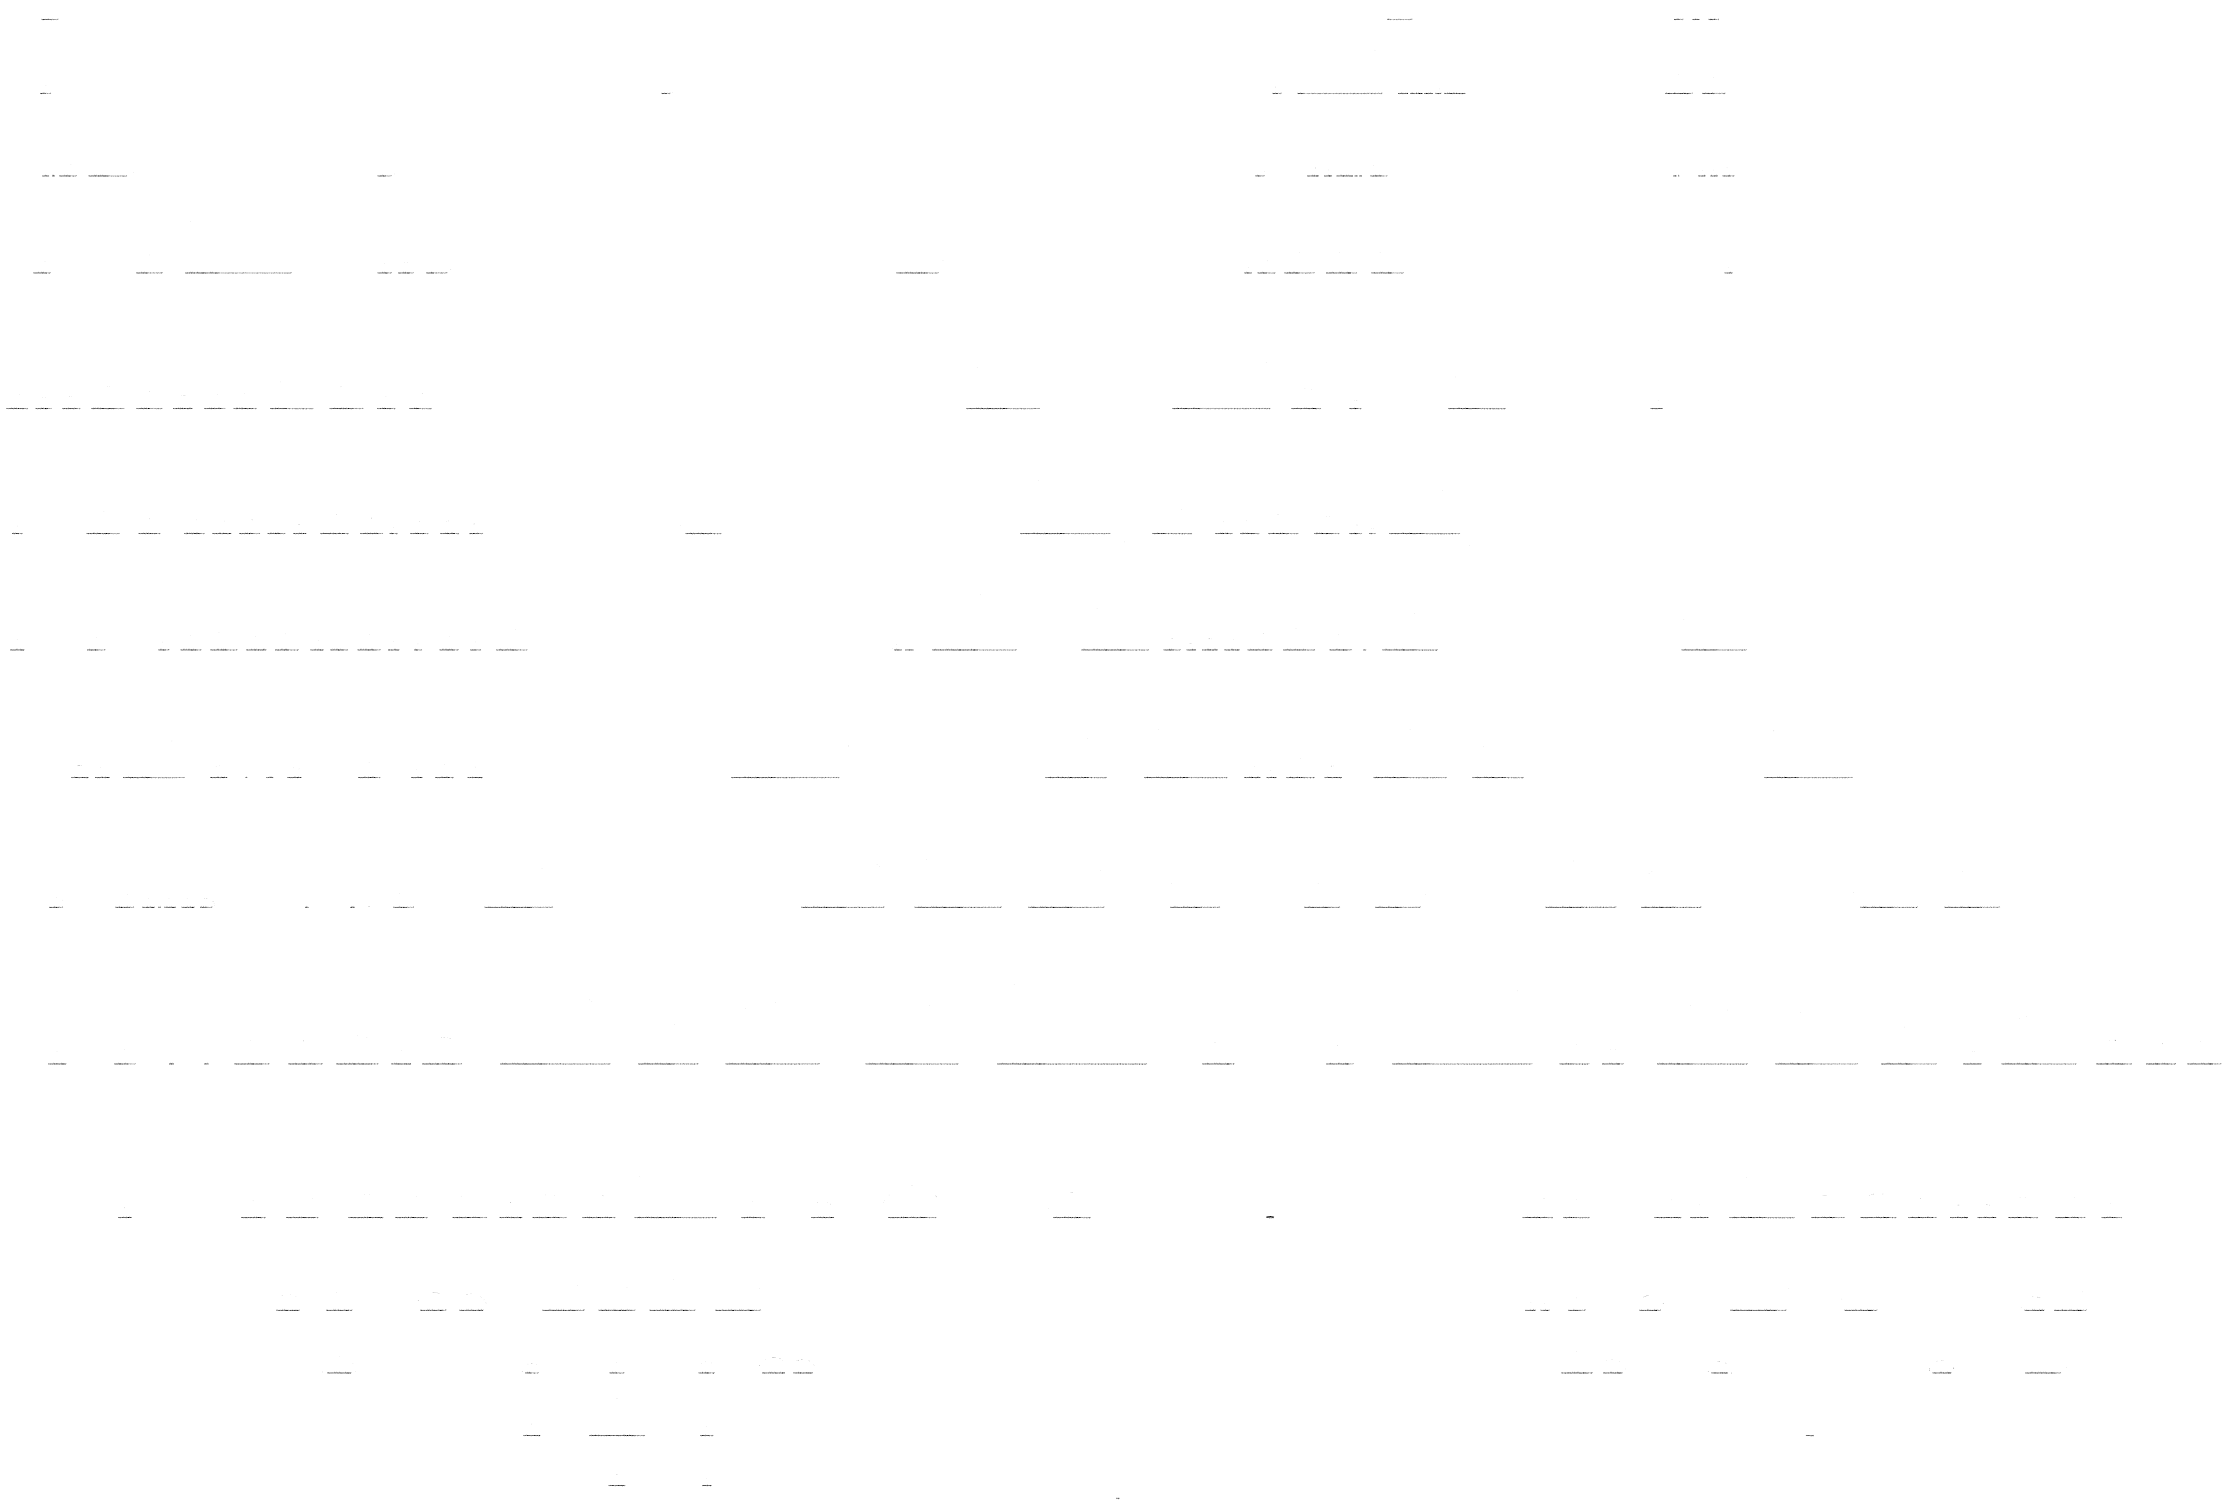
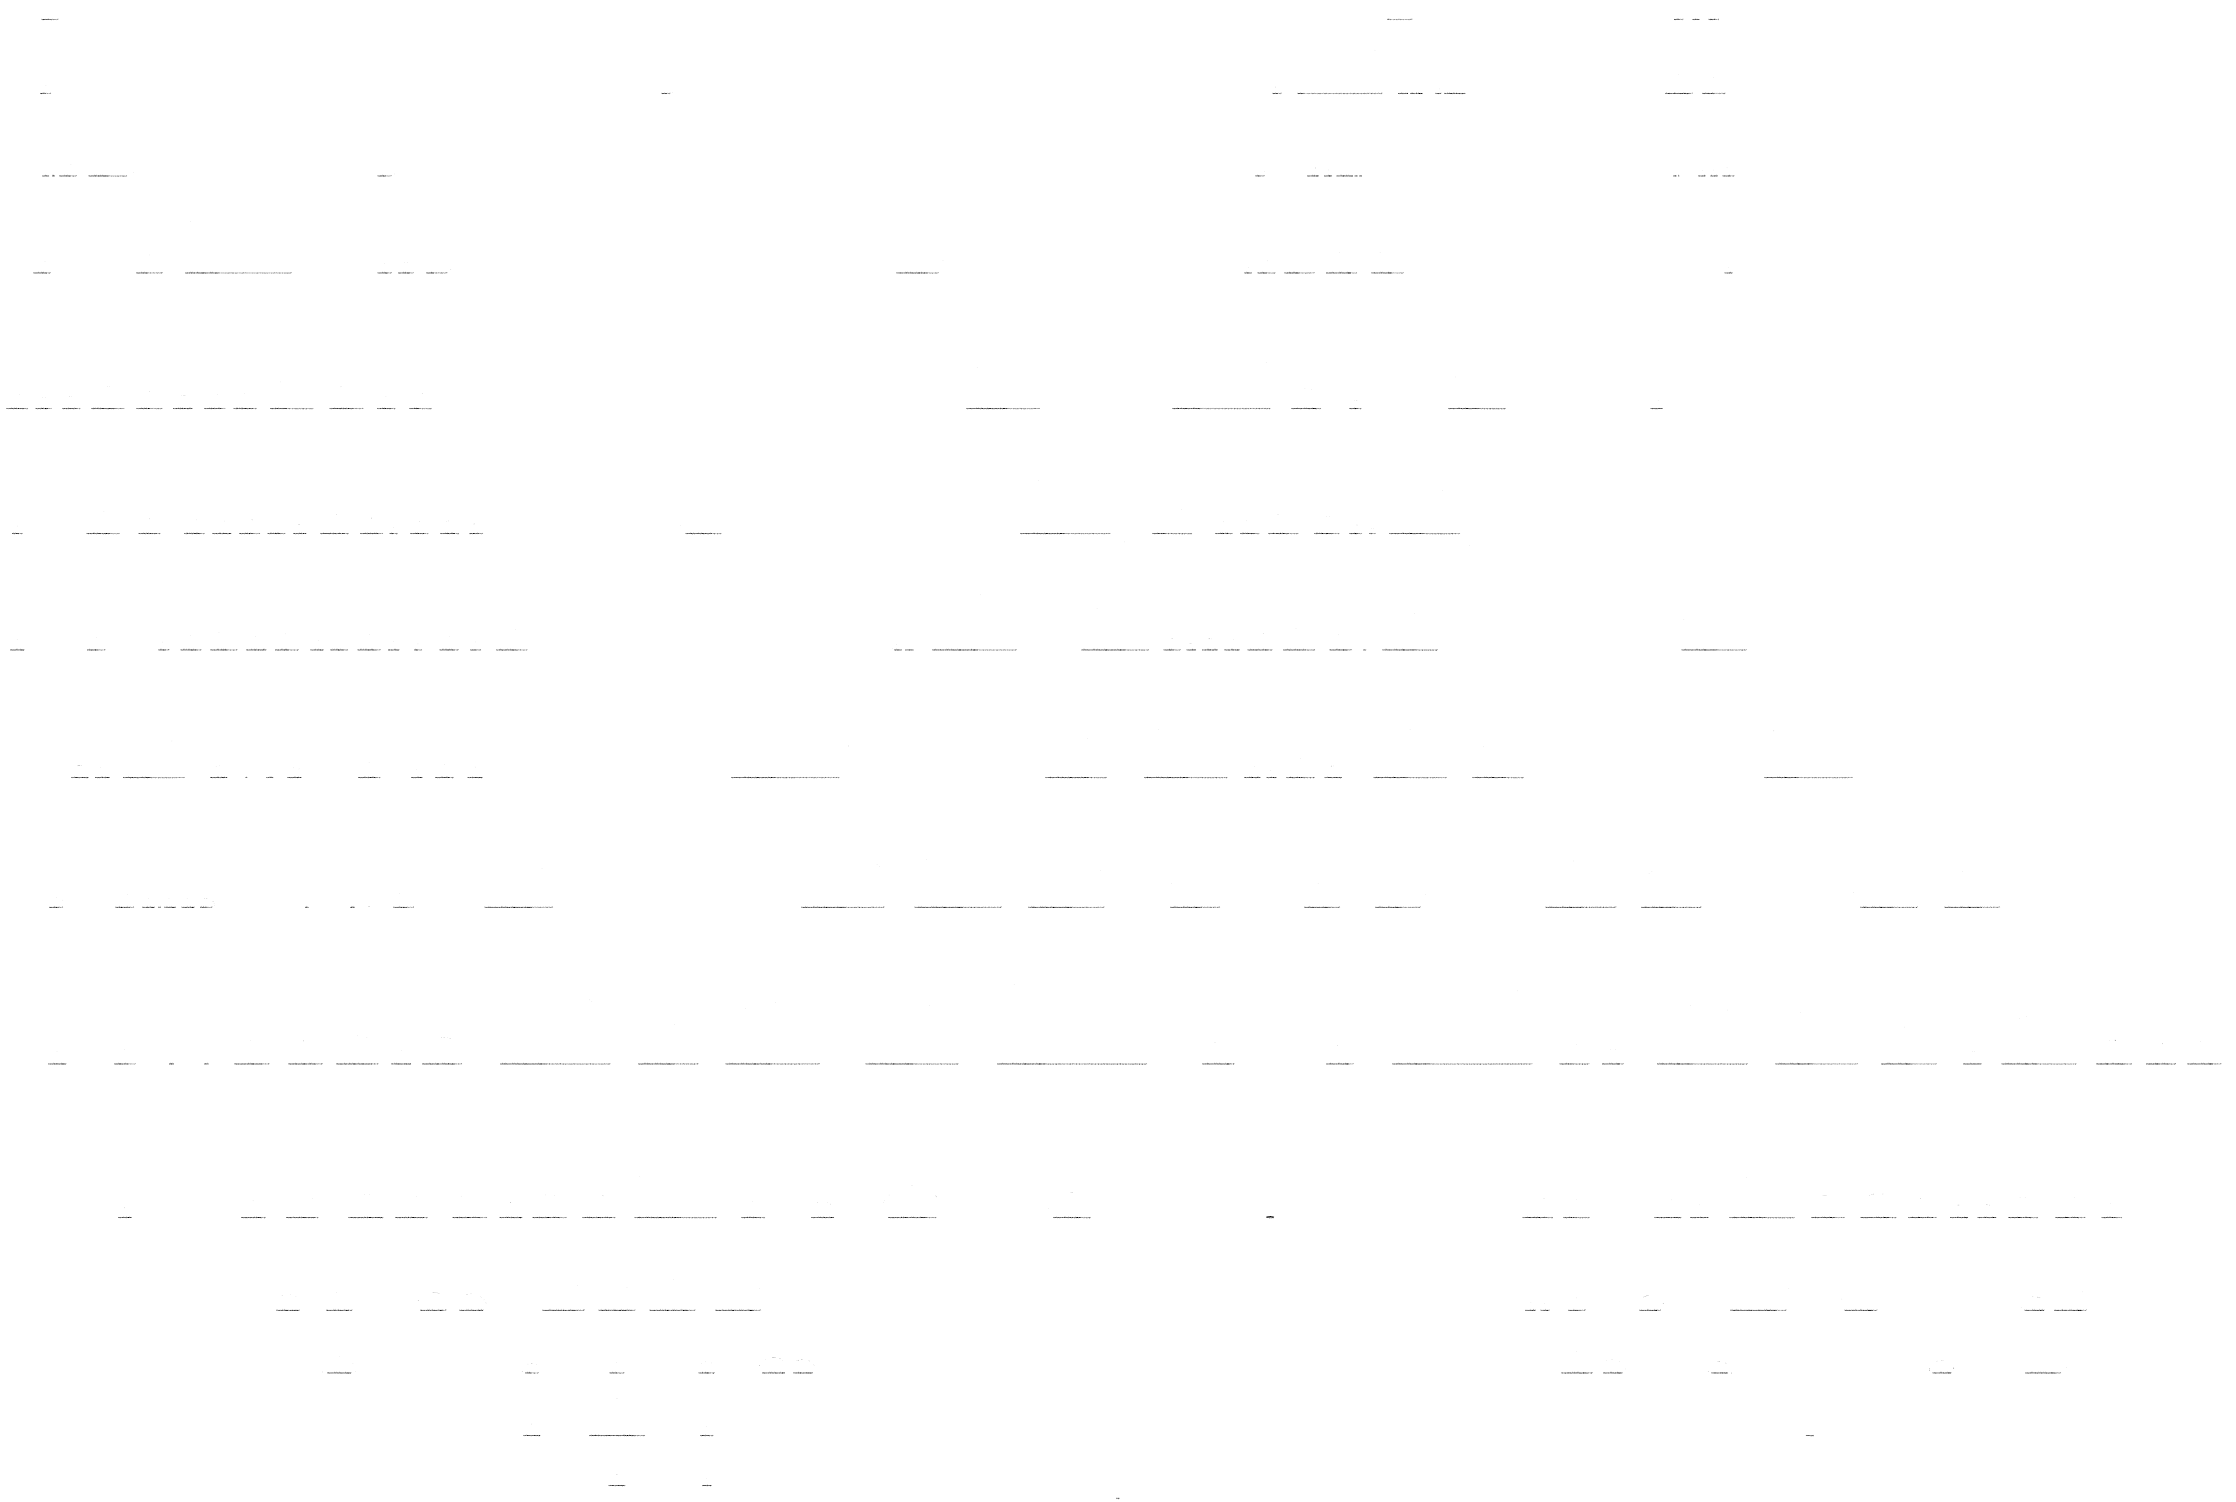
(1428, 94) -> none
(1379, 176) -> none
